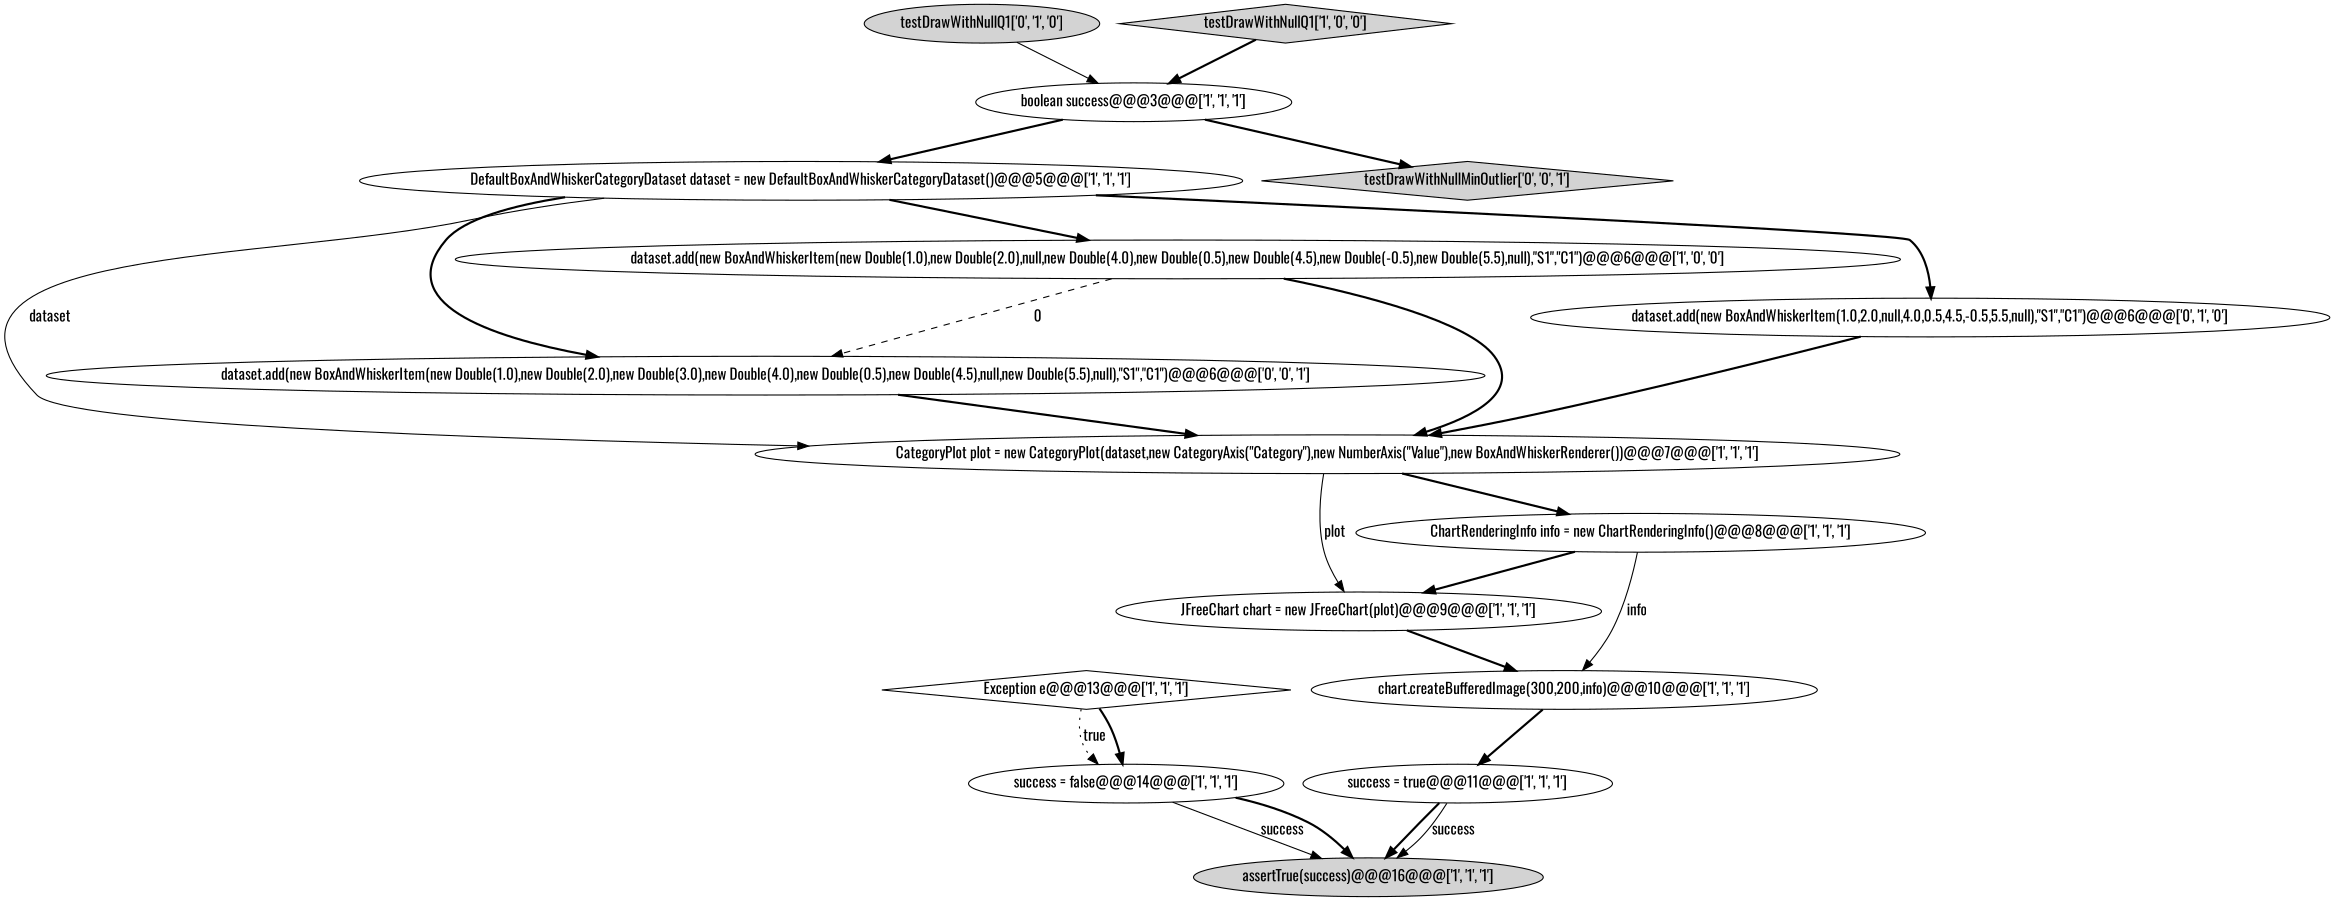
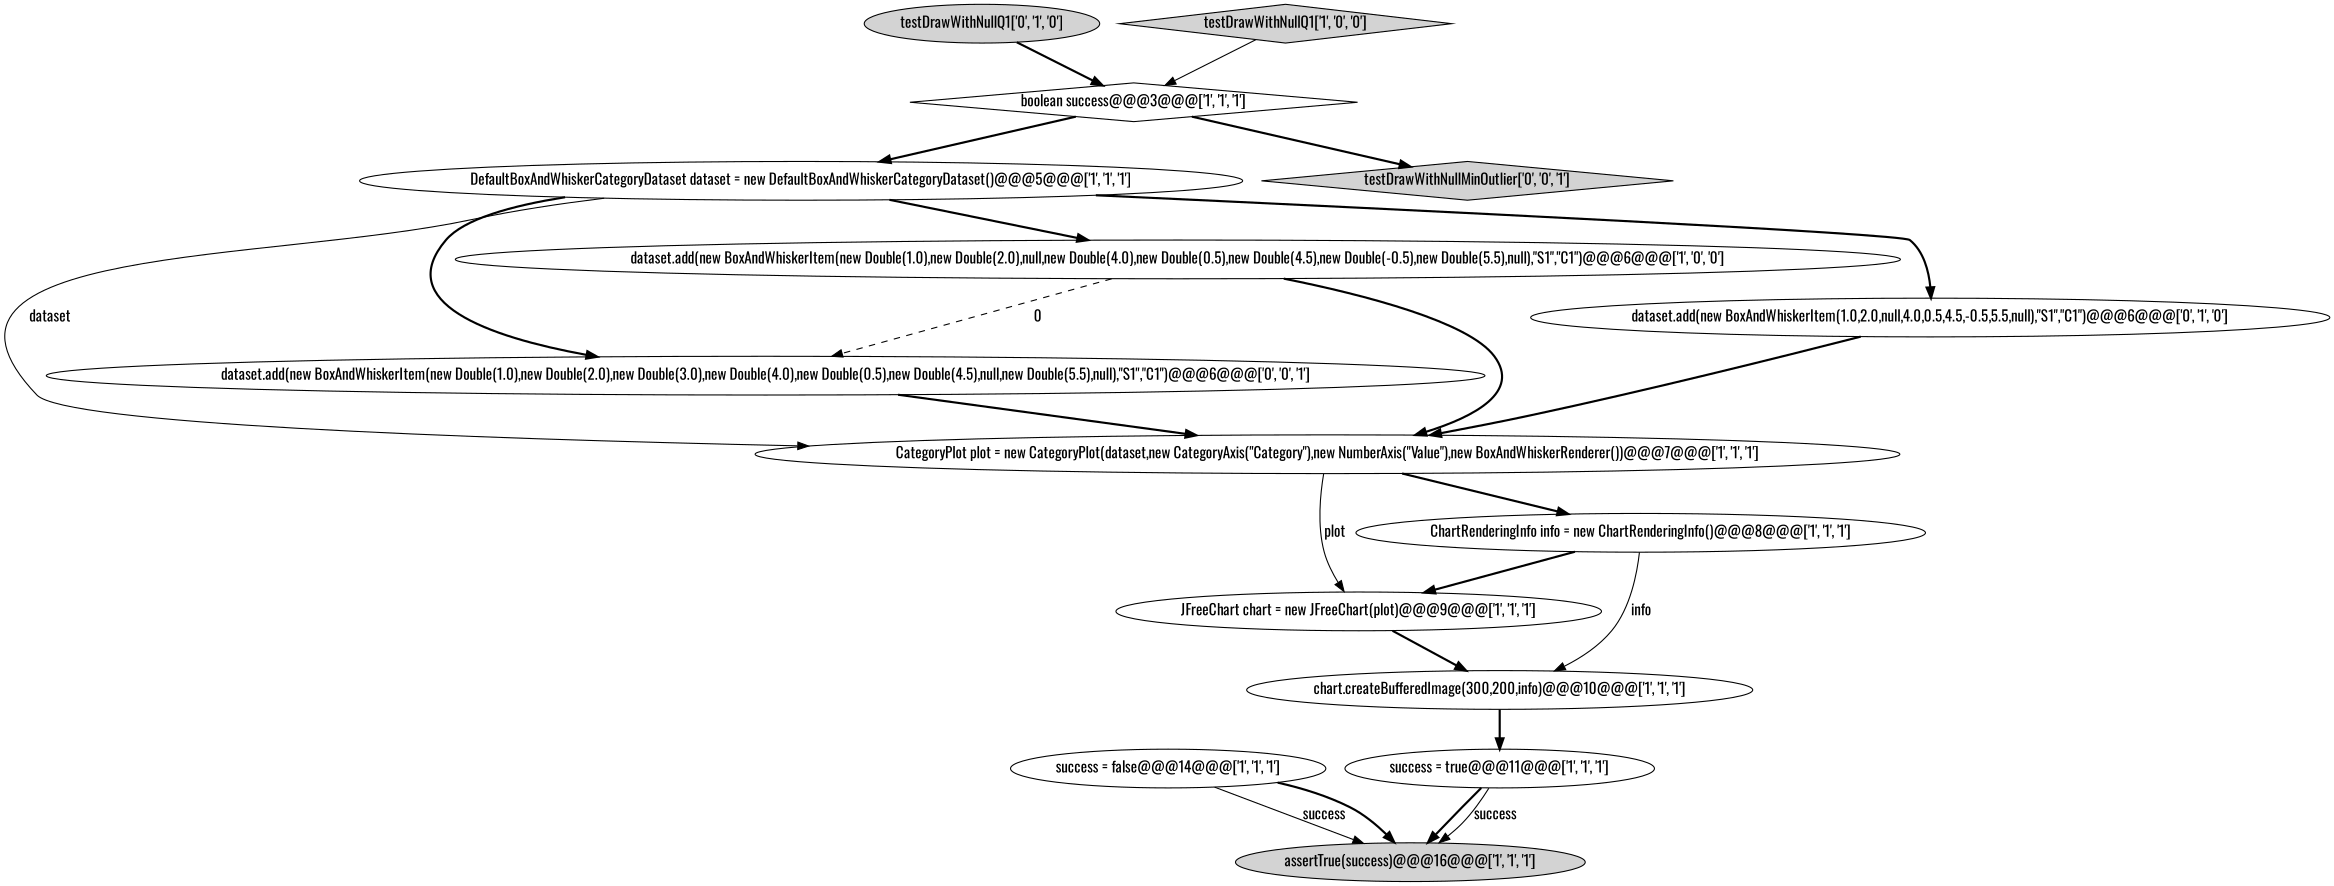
(1218, 59) -> (1215, 60)
(1053, 60) -> (1055, 61)
(1134, 102) -> (1134, 102)
(1086, 690) -> none
